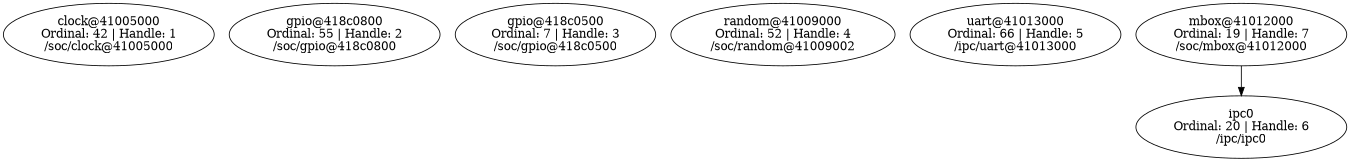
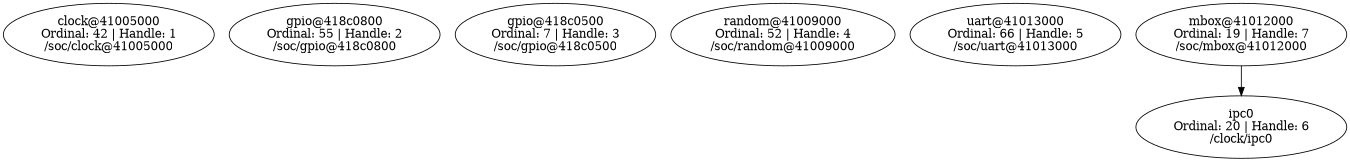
(783, 35) -> (783, 35)
(1016, 35) -> (1016, 35)
(1241, 127) -> (1241, 127)
